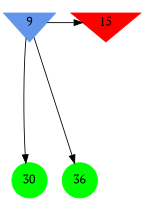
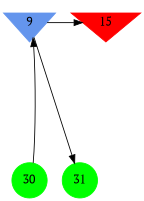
(24, 96) -> (35, 105)
(80, 180) -> (80, 180)
